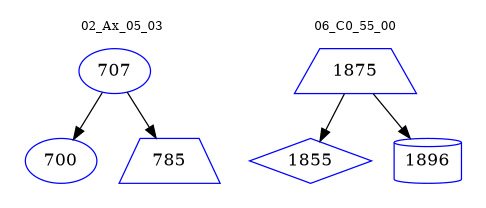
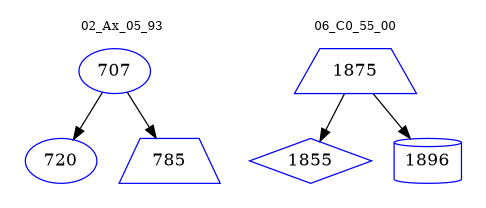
(122, 27) -> (122, 27)
(61, 161) -> (61, 161)
